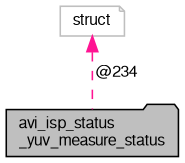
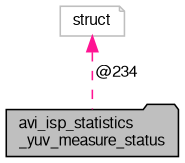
(92, 133) -> (92, 133)
